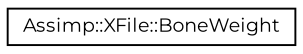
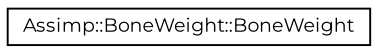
(152, 27) -> (189, 27)
